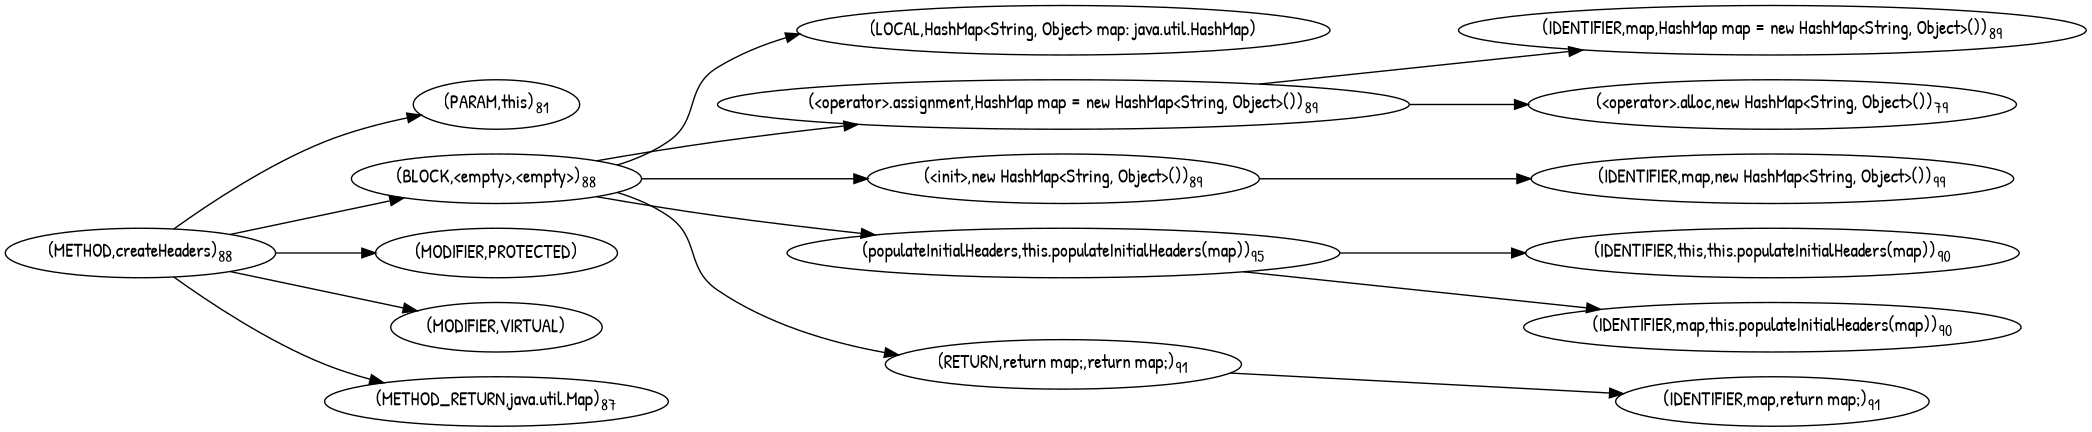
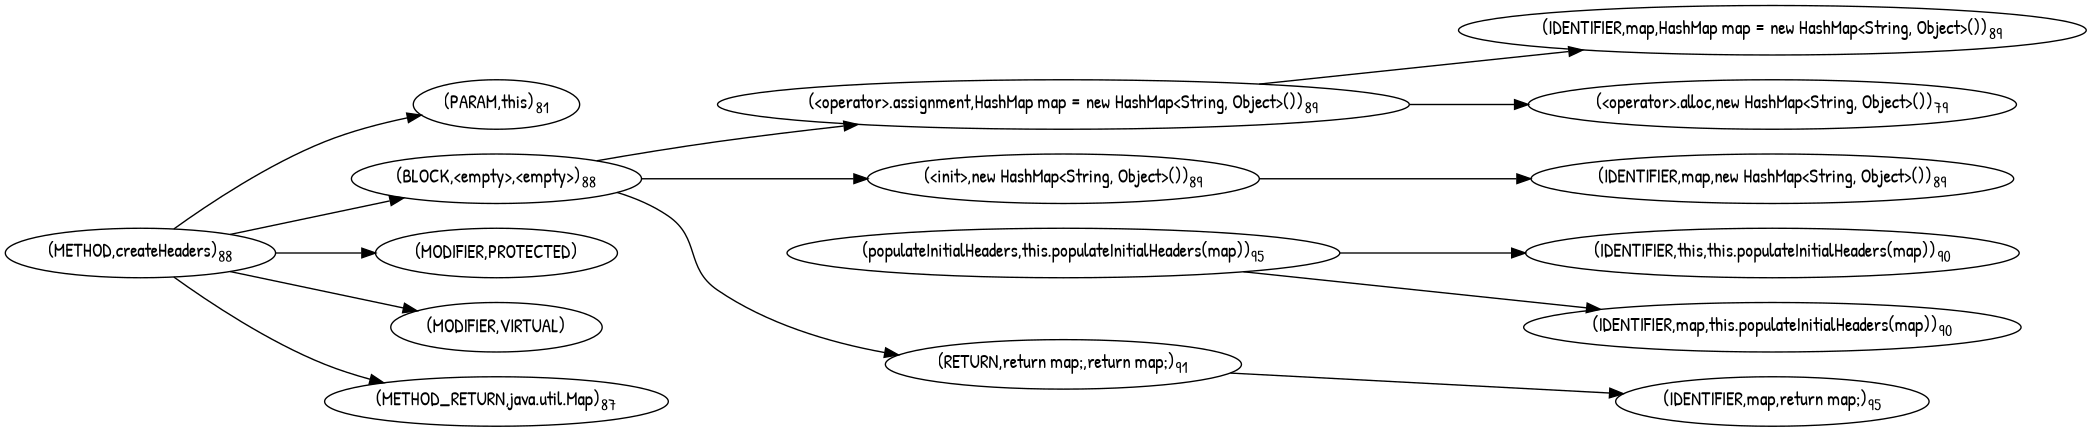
(1063, 30) -> none
(1940, 177) -> (1940, 177)
(729, 217) -> none
(1875, 399) -> (1875, 399)
